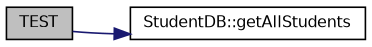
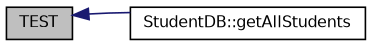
(93, 33) -> (110, 13)
